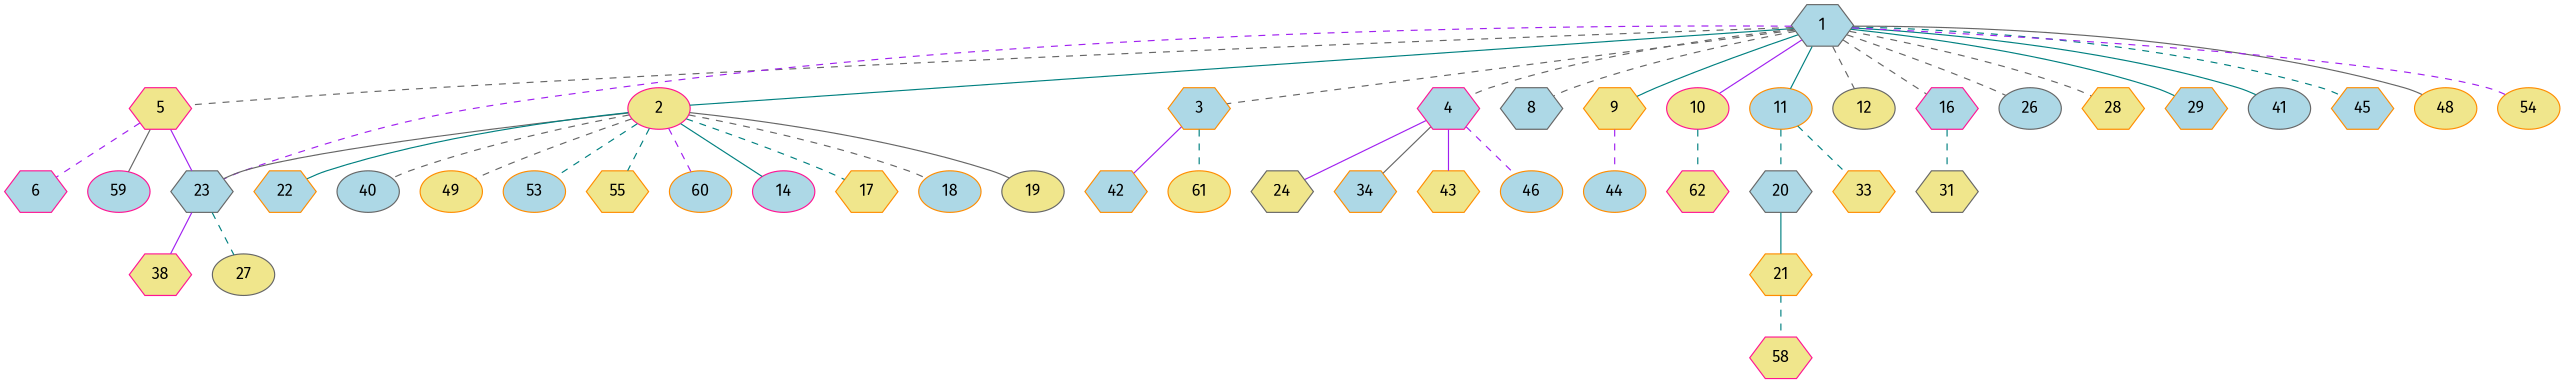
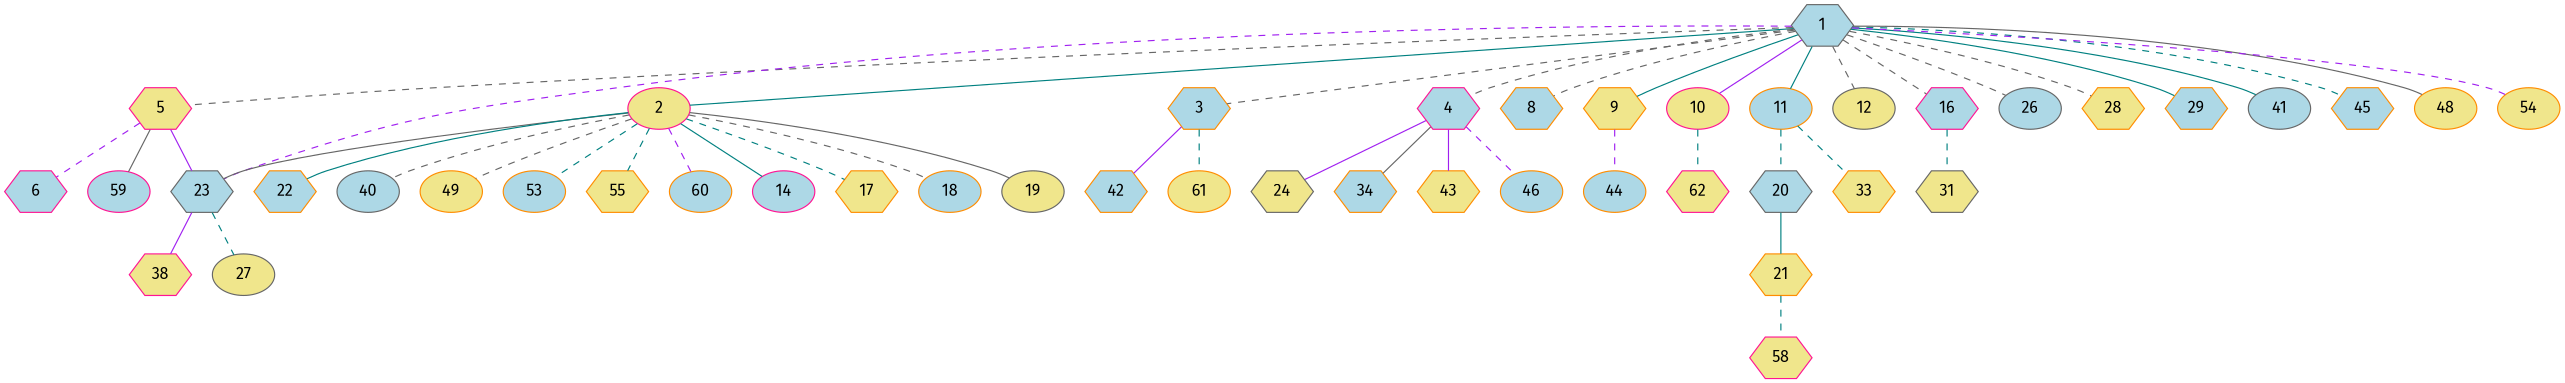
(1532, 108) -> (1532, 108)
